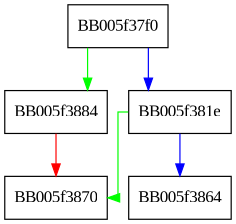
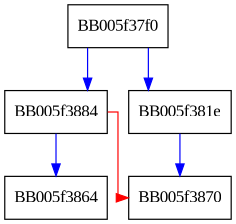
(88, 63) -> (88, 63)
(180, 149) -> (56, 149)
(118, 150) -> (180, 149)
